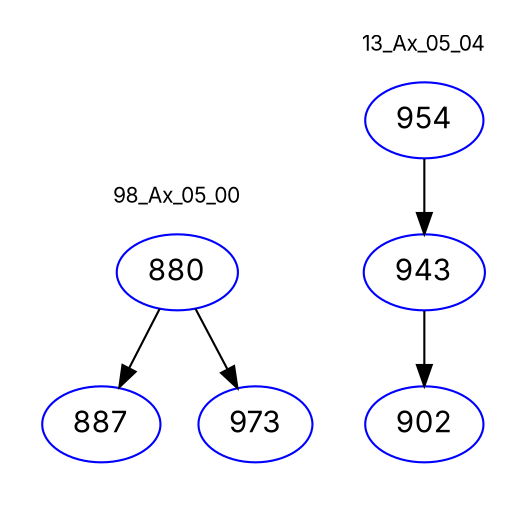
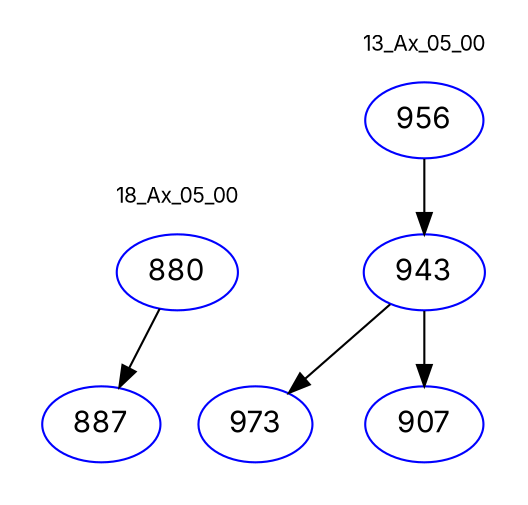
(424, 45) -> (424, 45)
(424, 120) -> (424, 120)
(177, 197) -> (177, 197)
(211, 339) -> (360, 330)
(424, 424) -> (424, 424)
